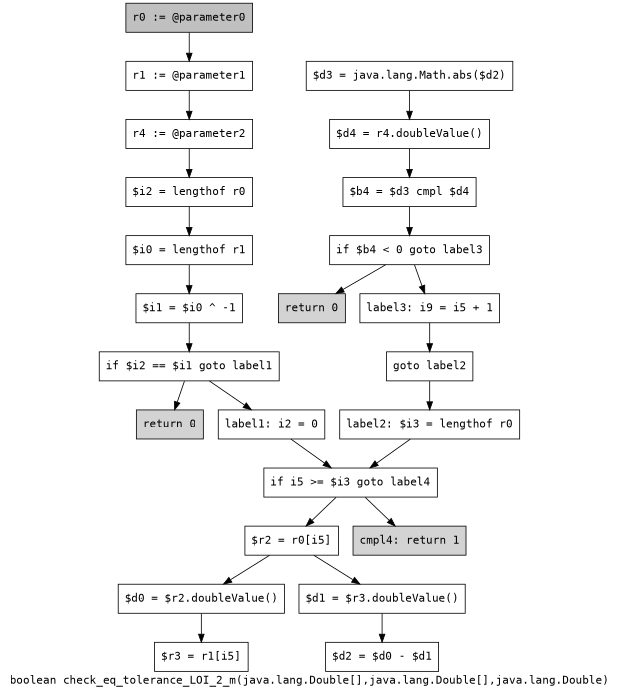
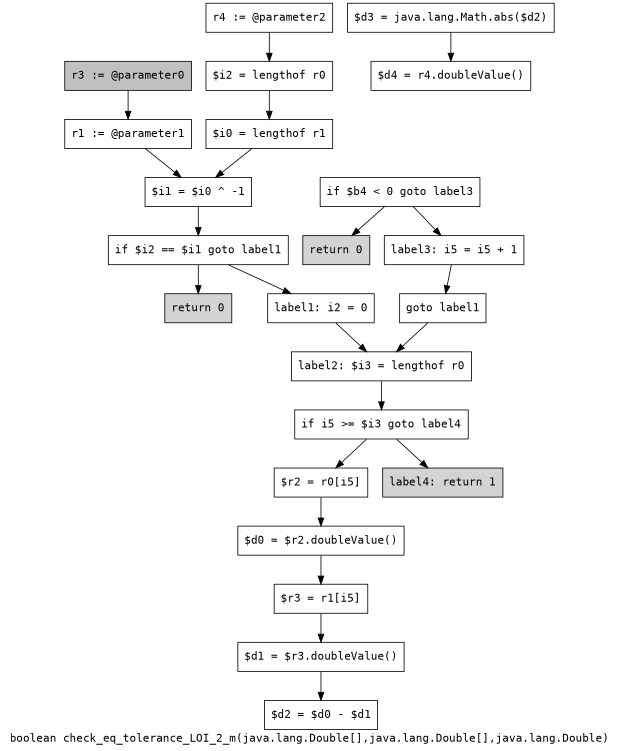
(189, 18) -> (128, 76)
(189, 101) -> (160, 161)
(410, 192) -> none
(430, 308) -> (454, 250)
(430, 366) -> (443, 308)
(308, 451) -> (348, 335)
(410, 541) -> (443, 483)
(333, 567) -> (321, 624)
